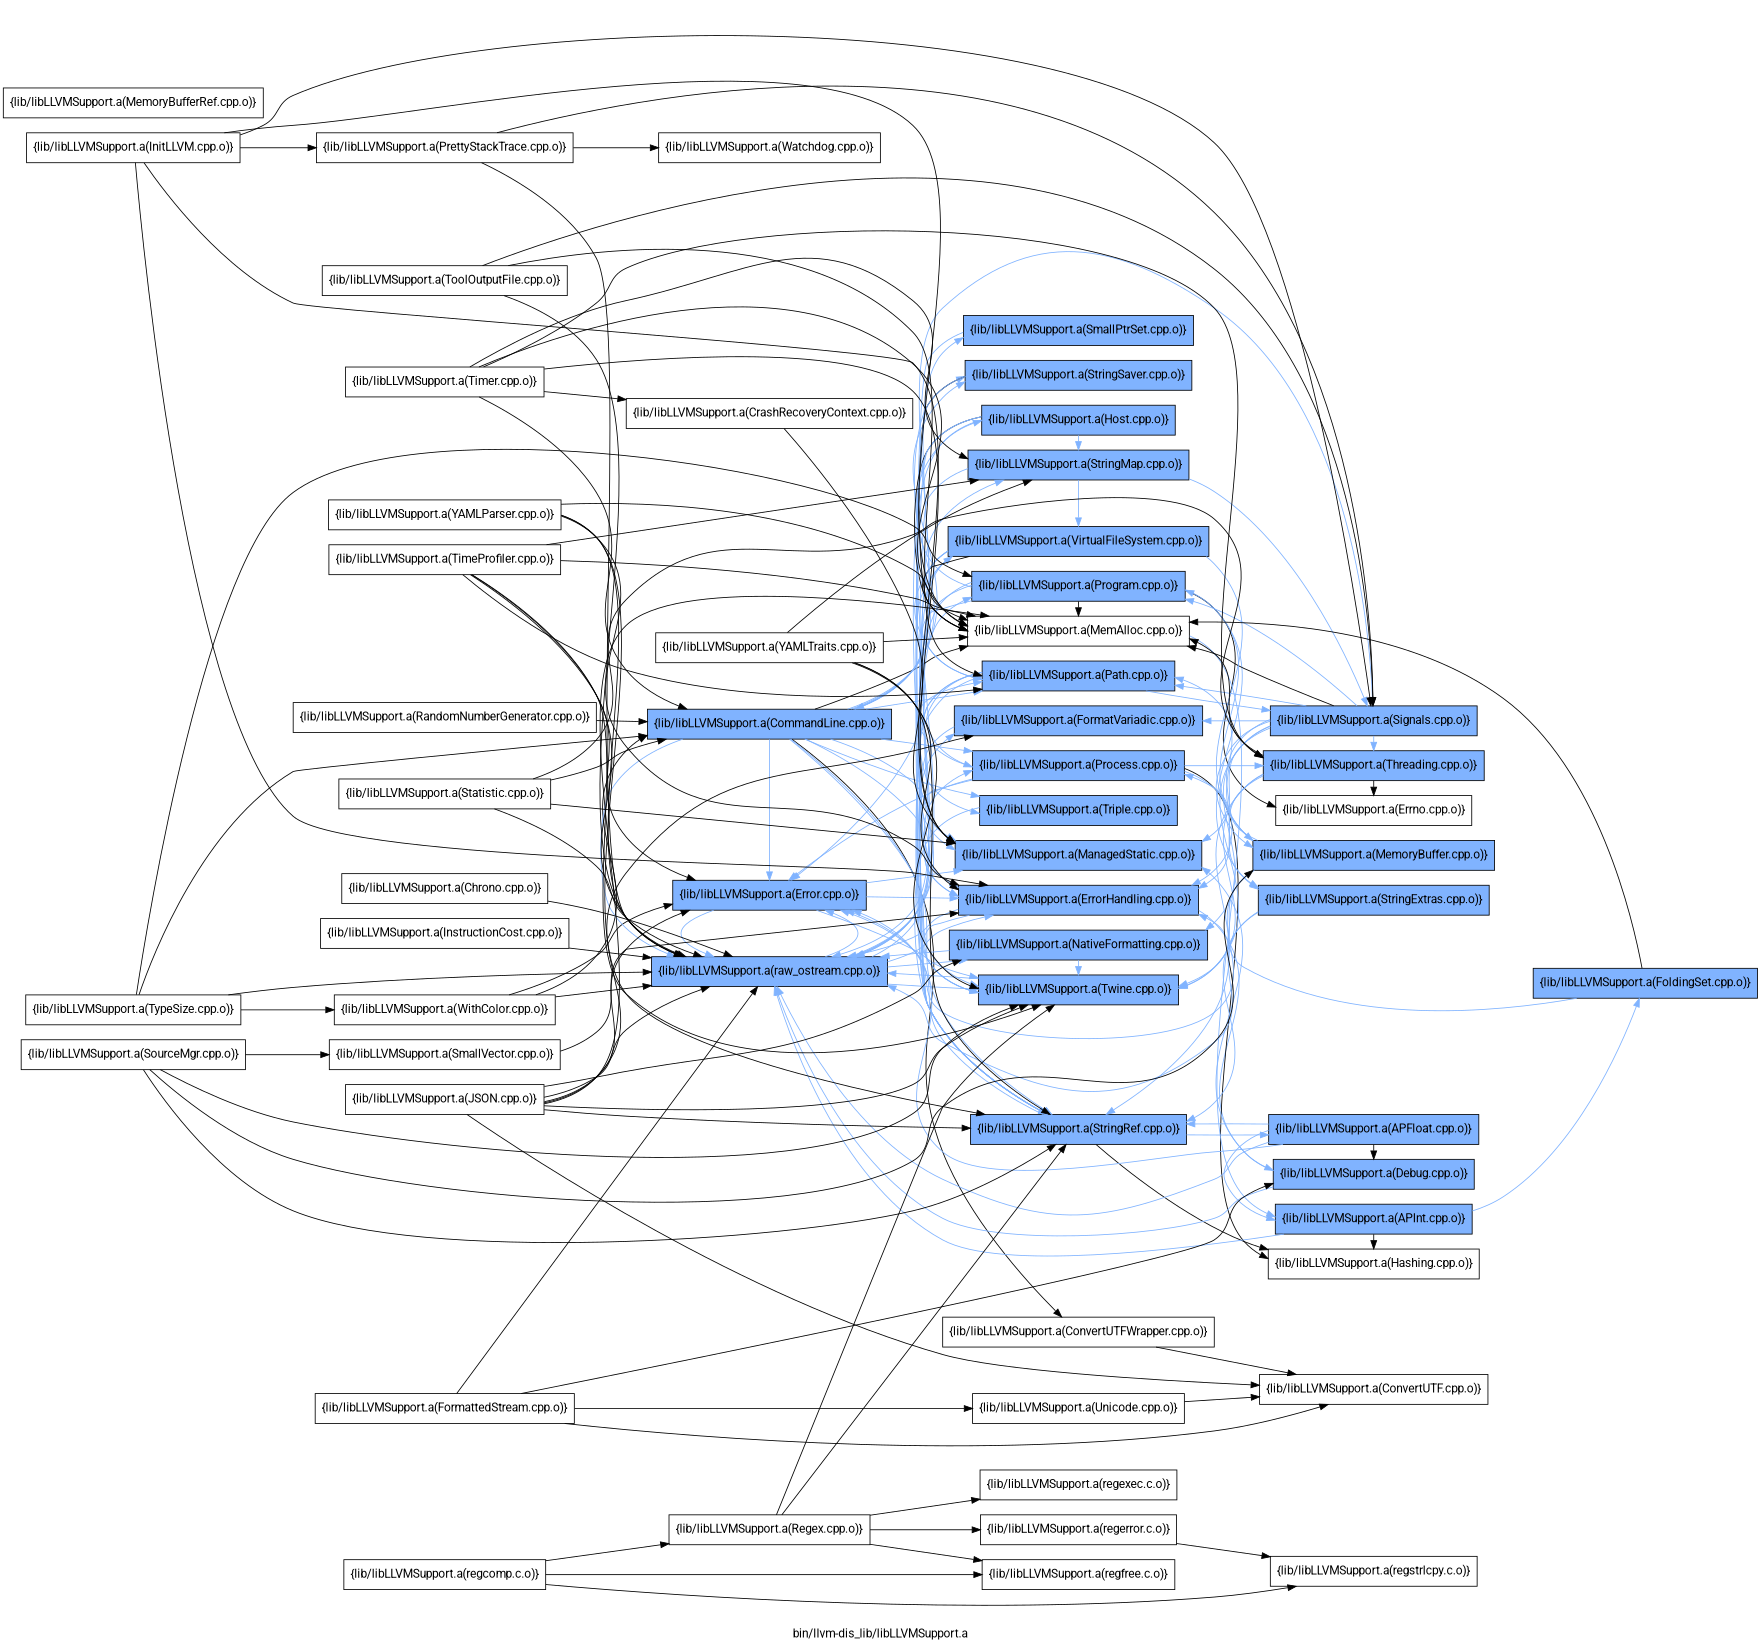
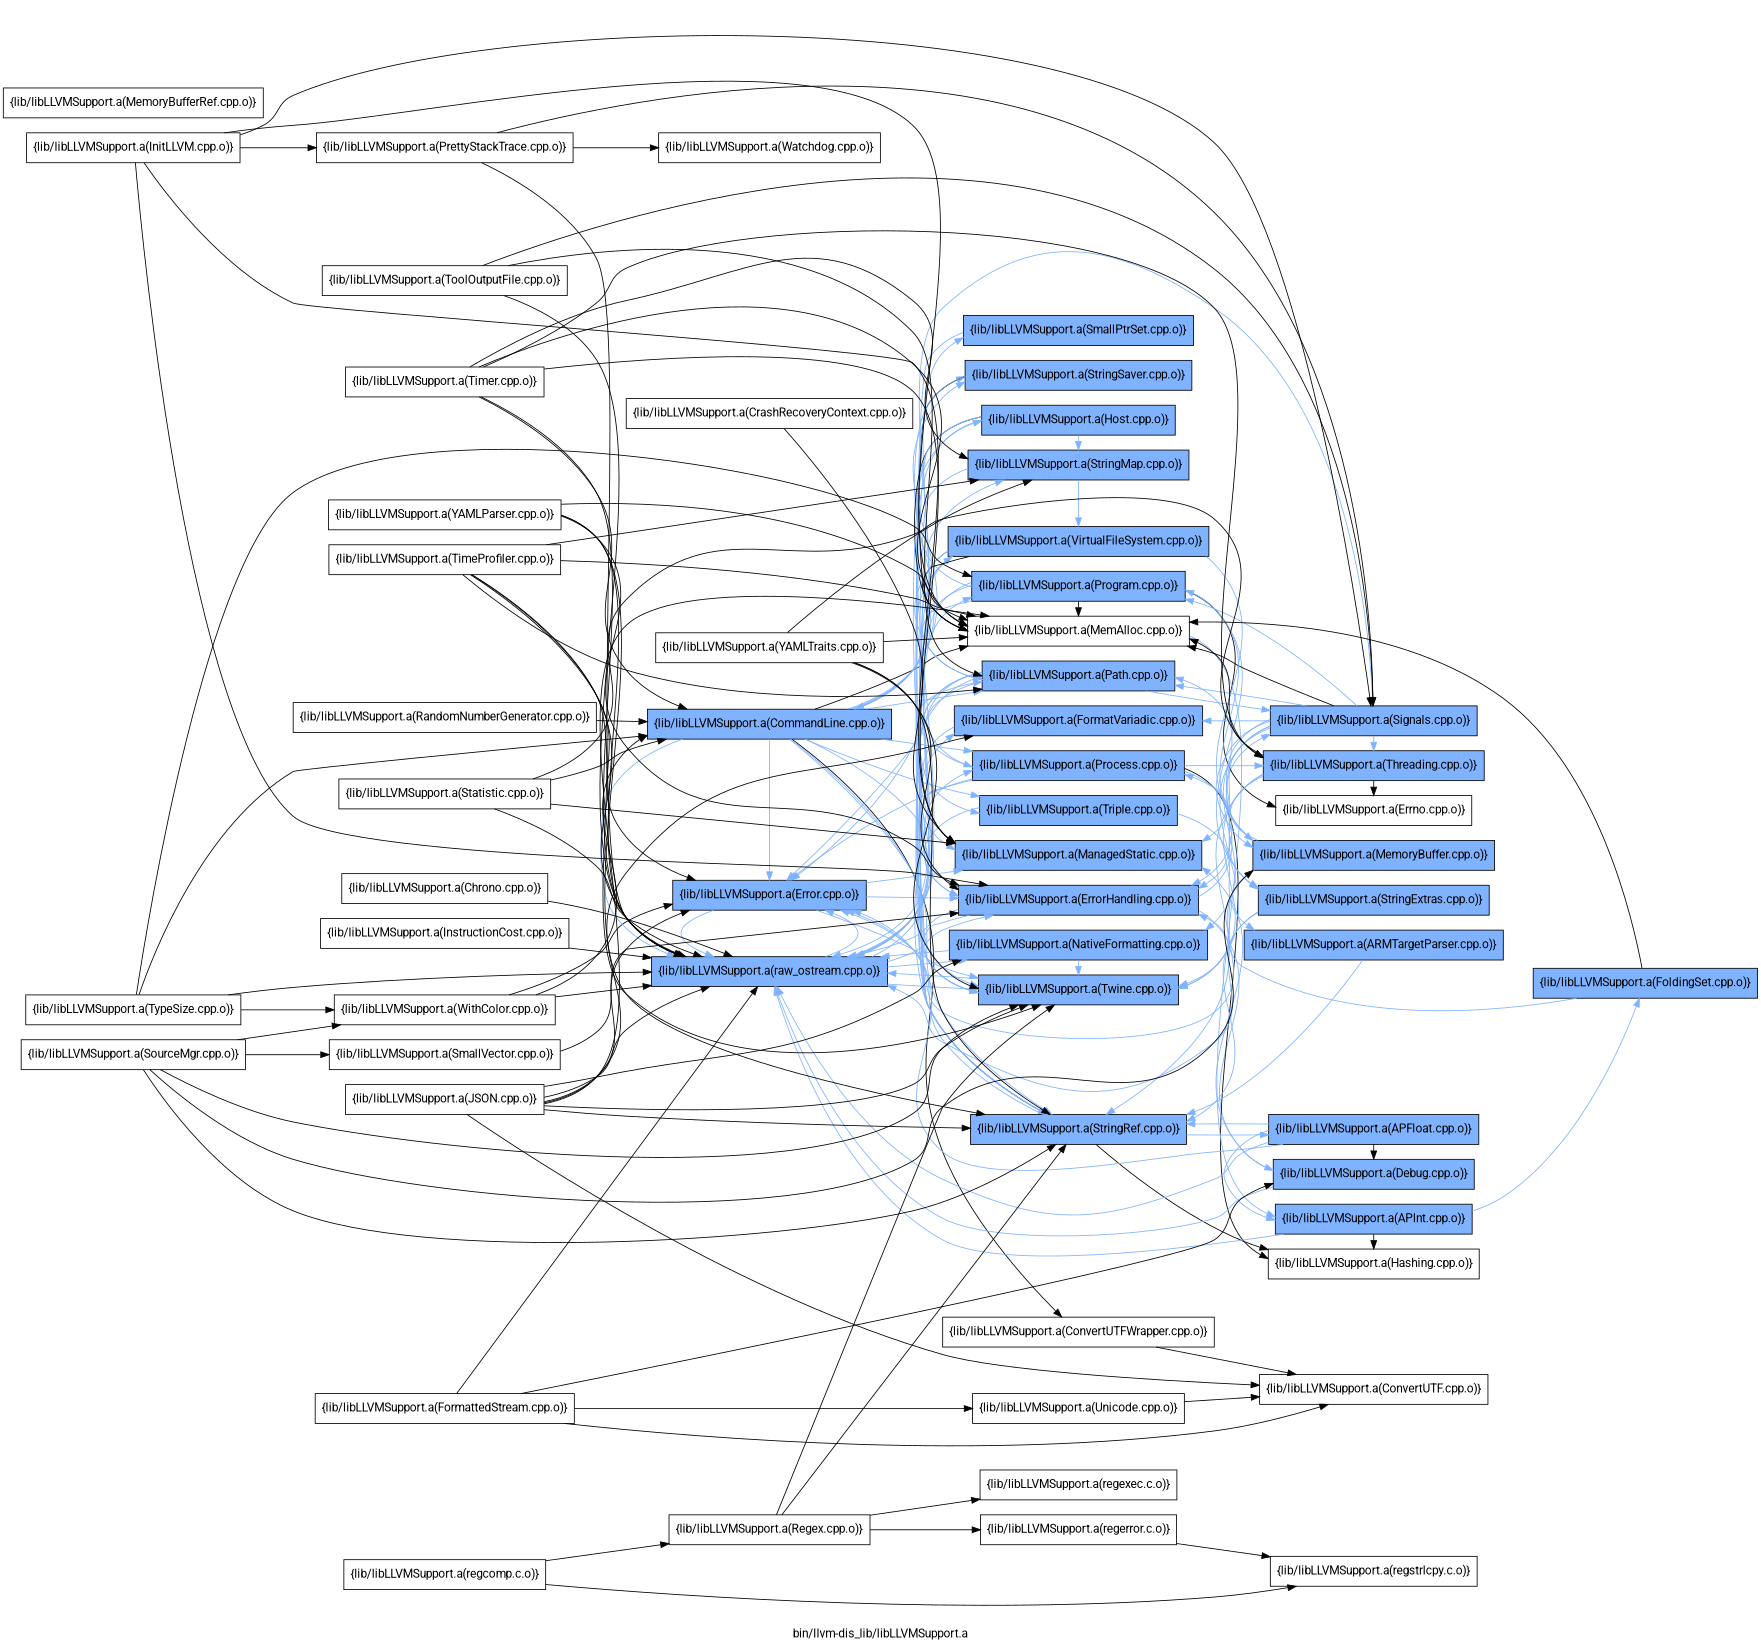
(581, 395) -> (610, 661)
(1295, 573) -> (1229, 817)
(892, 767) -> none
none -> (885, 781)
none -> (1374, 945)
none -> (285, 1033)
(1078, 1575) -> none
